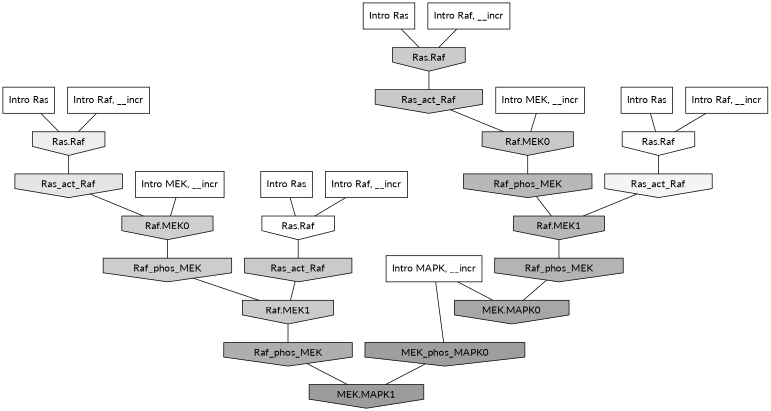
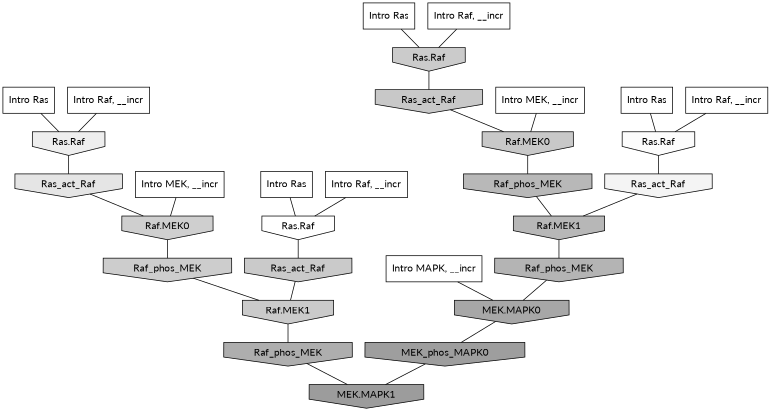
(440, 312) -> (478, 332)
